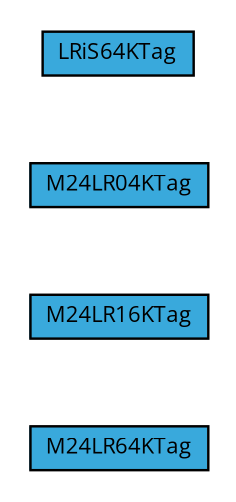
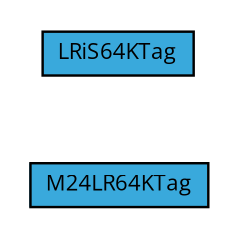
(118, 185) -> none
(118, 317) -> none
